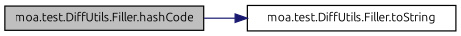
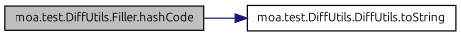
(352, 18) -> (352, 18)
